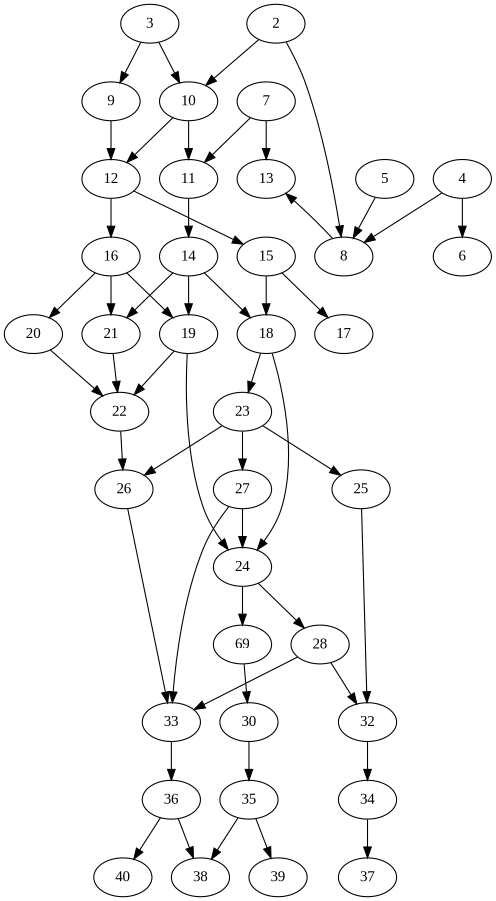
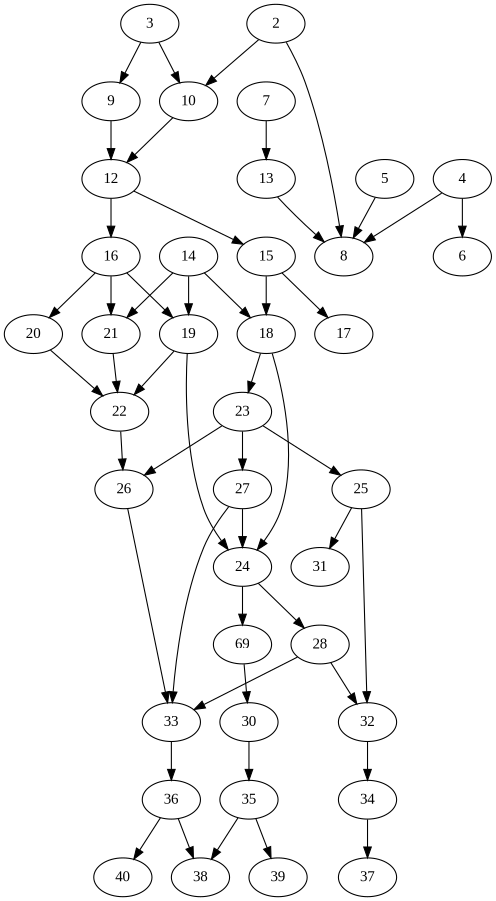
(189, 179) -> none
(314, 219) -> (296, 216)
none -> (320, 567)
